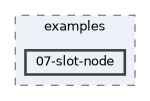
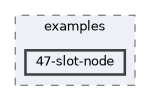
(75, 62) -> (75, 62)
